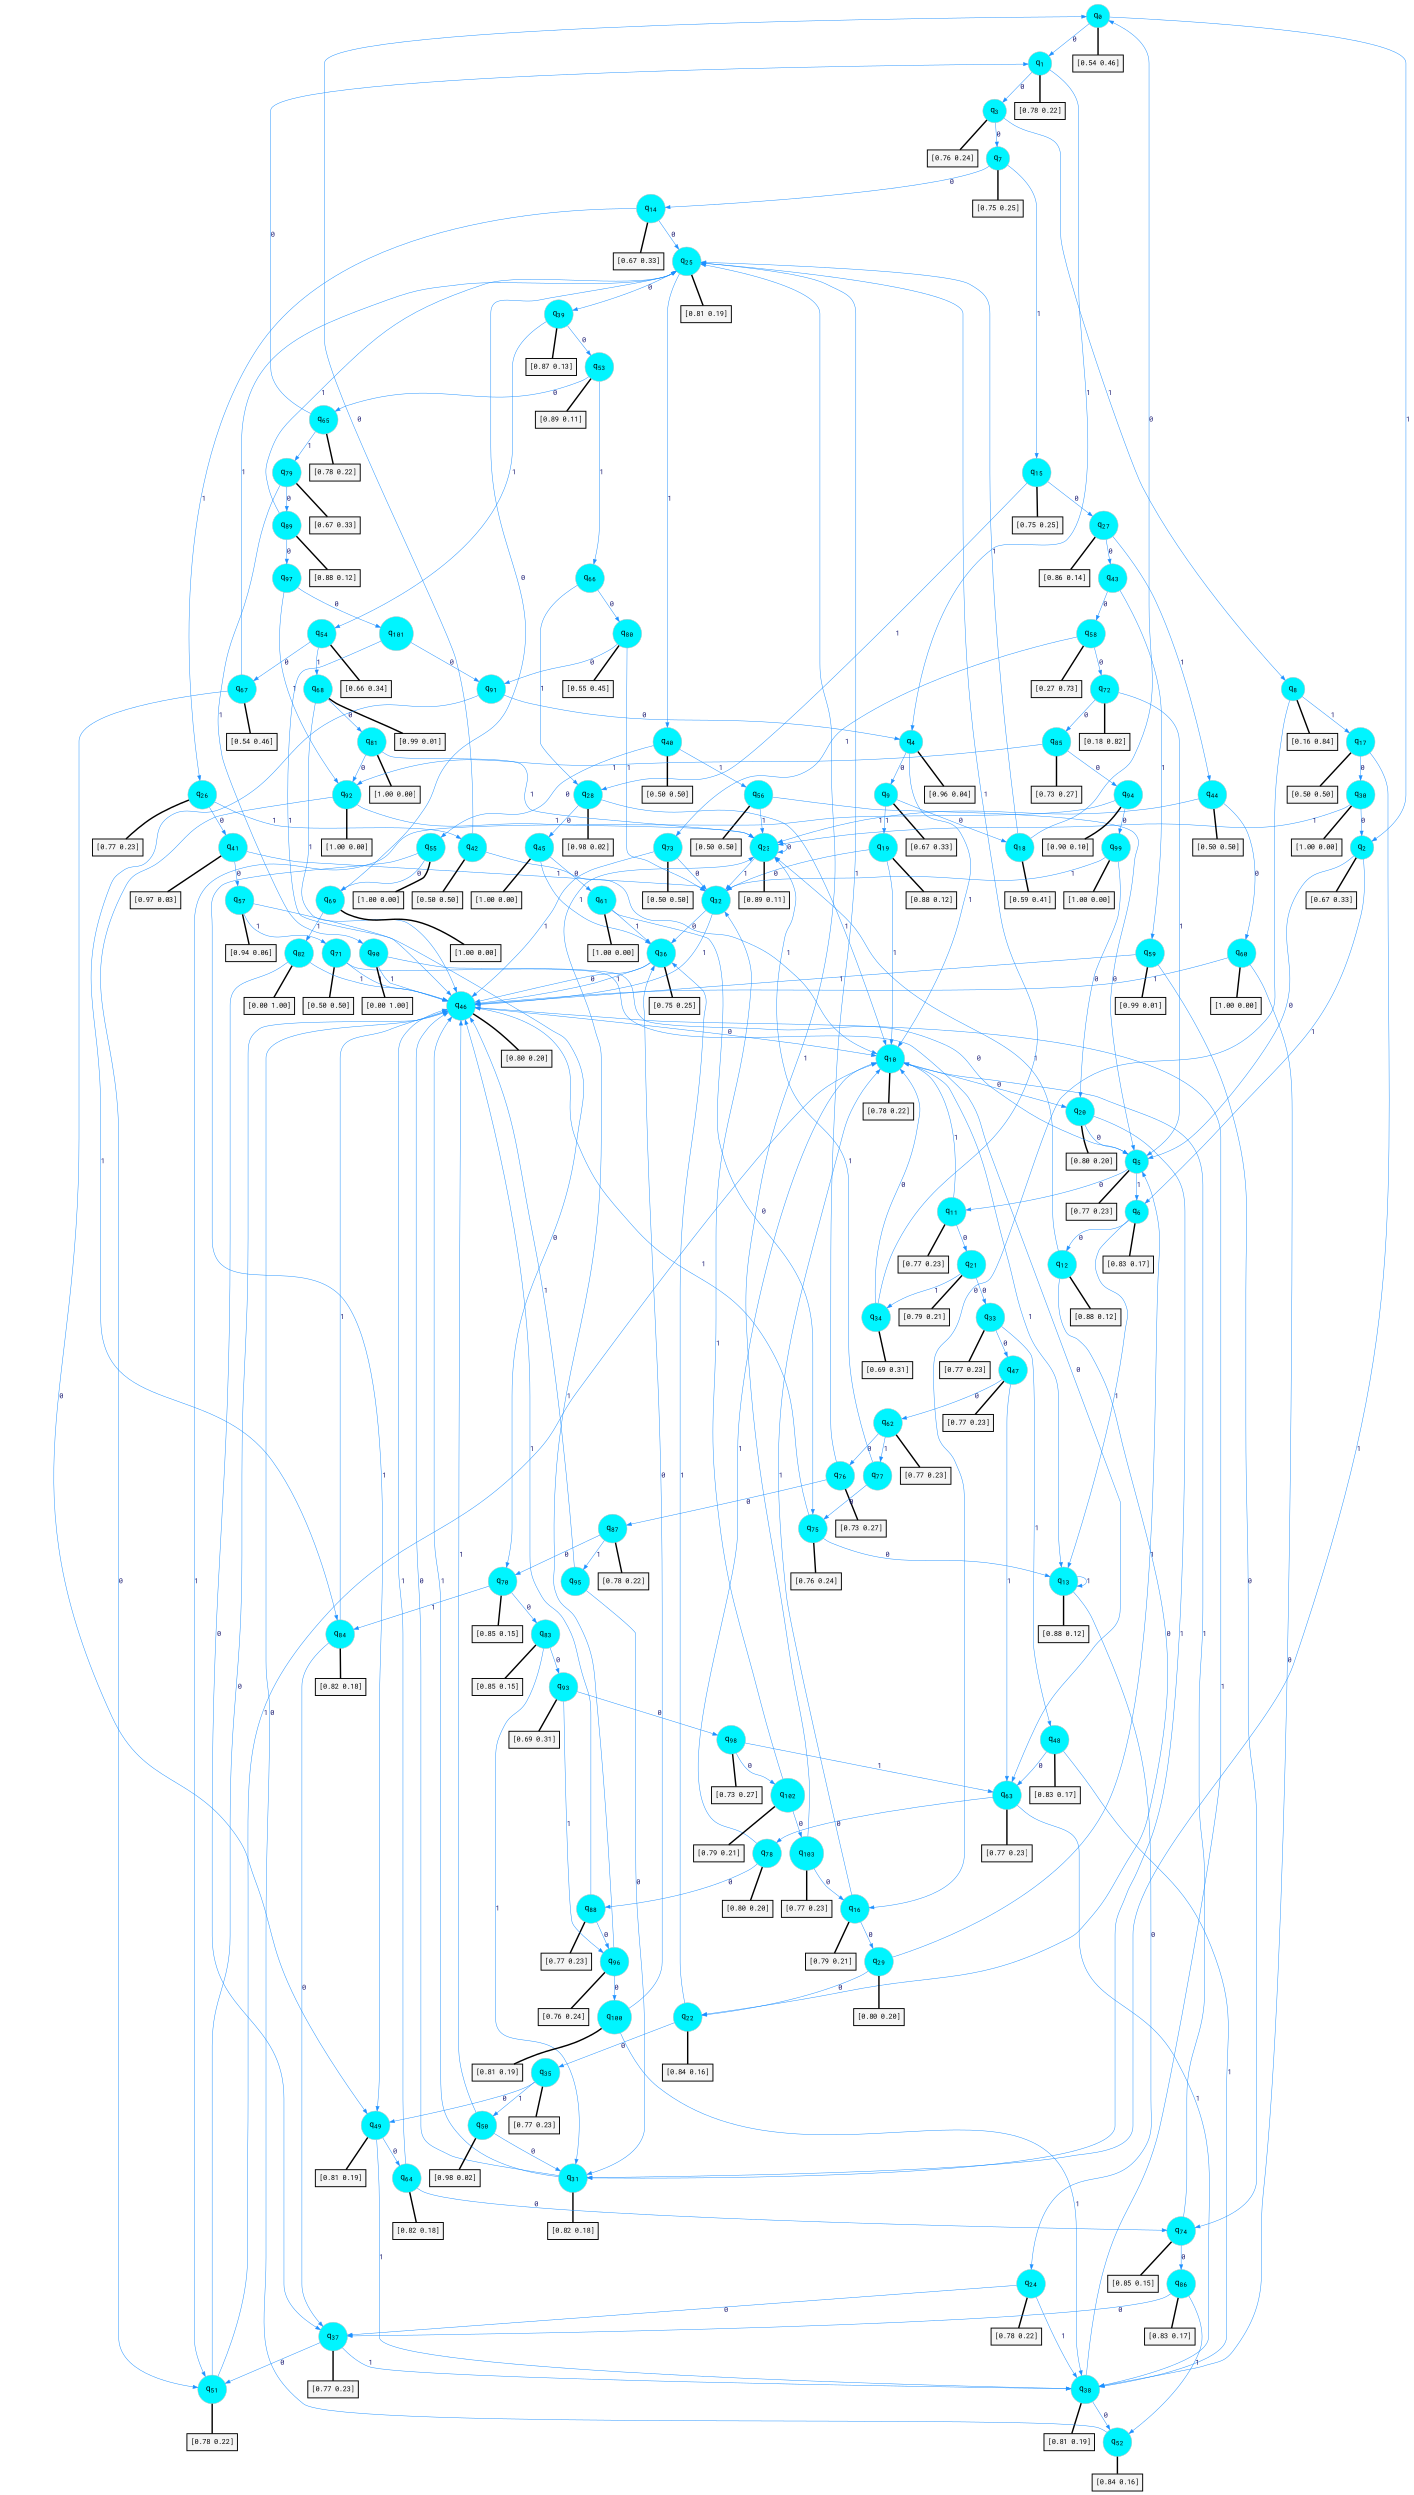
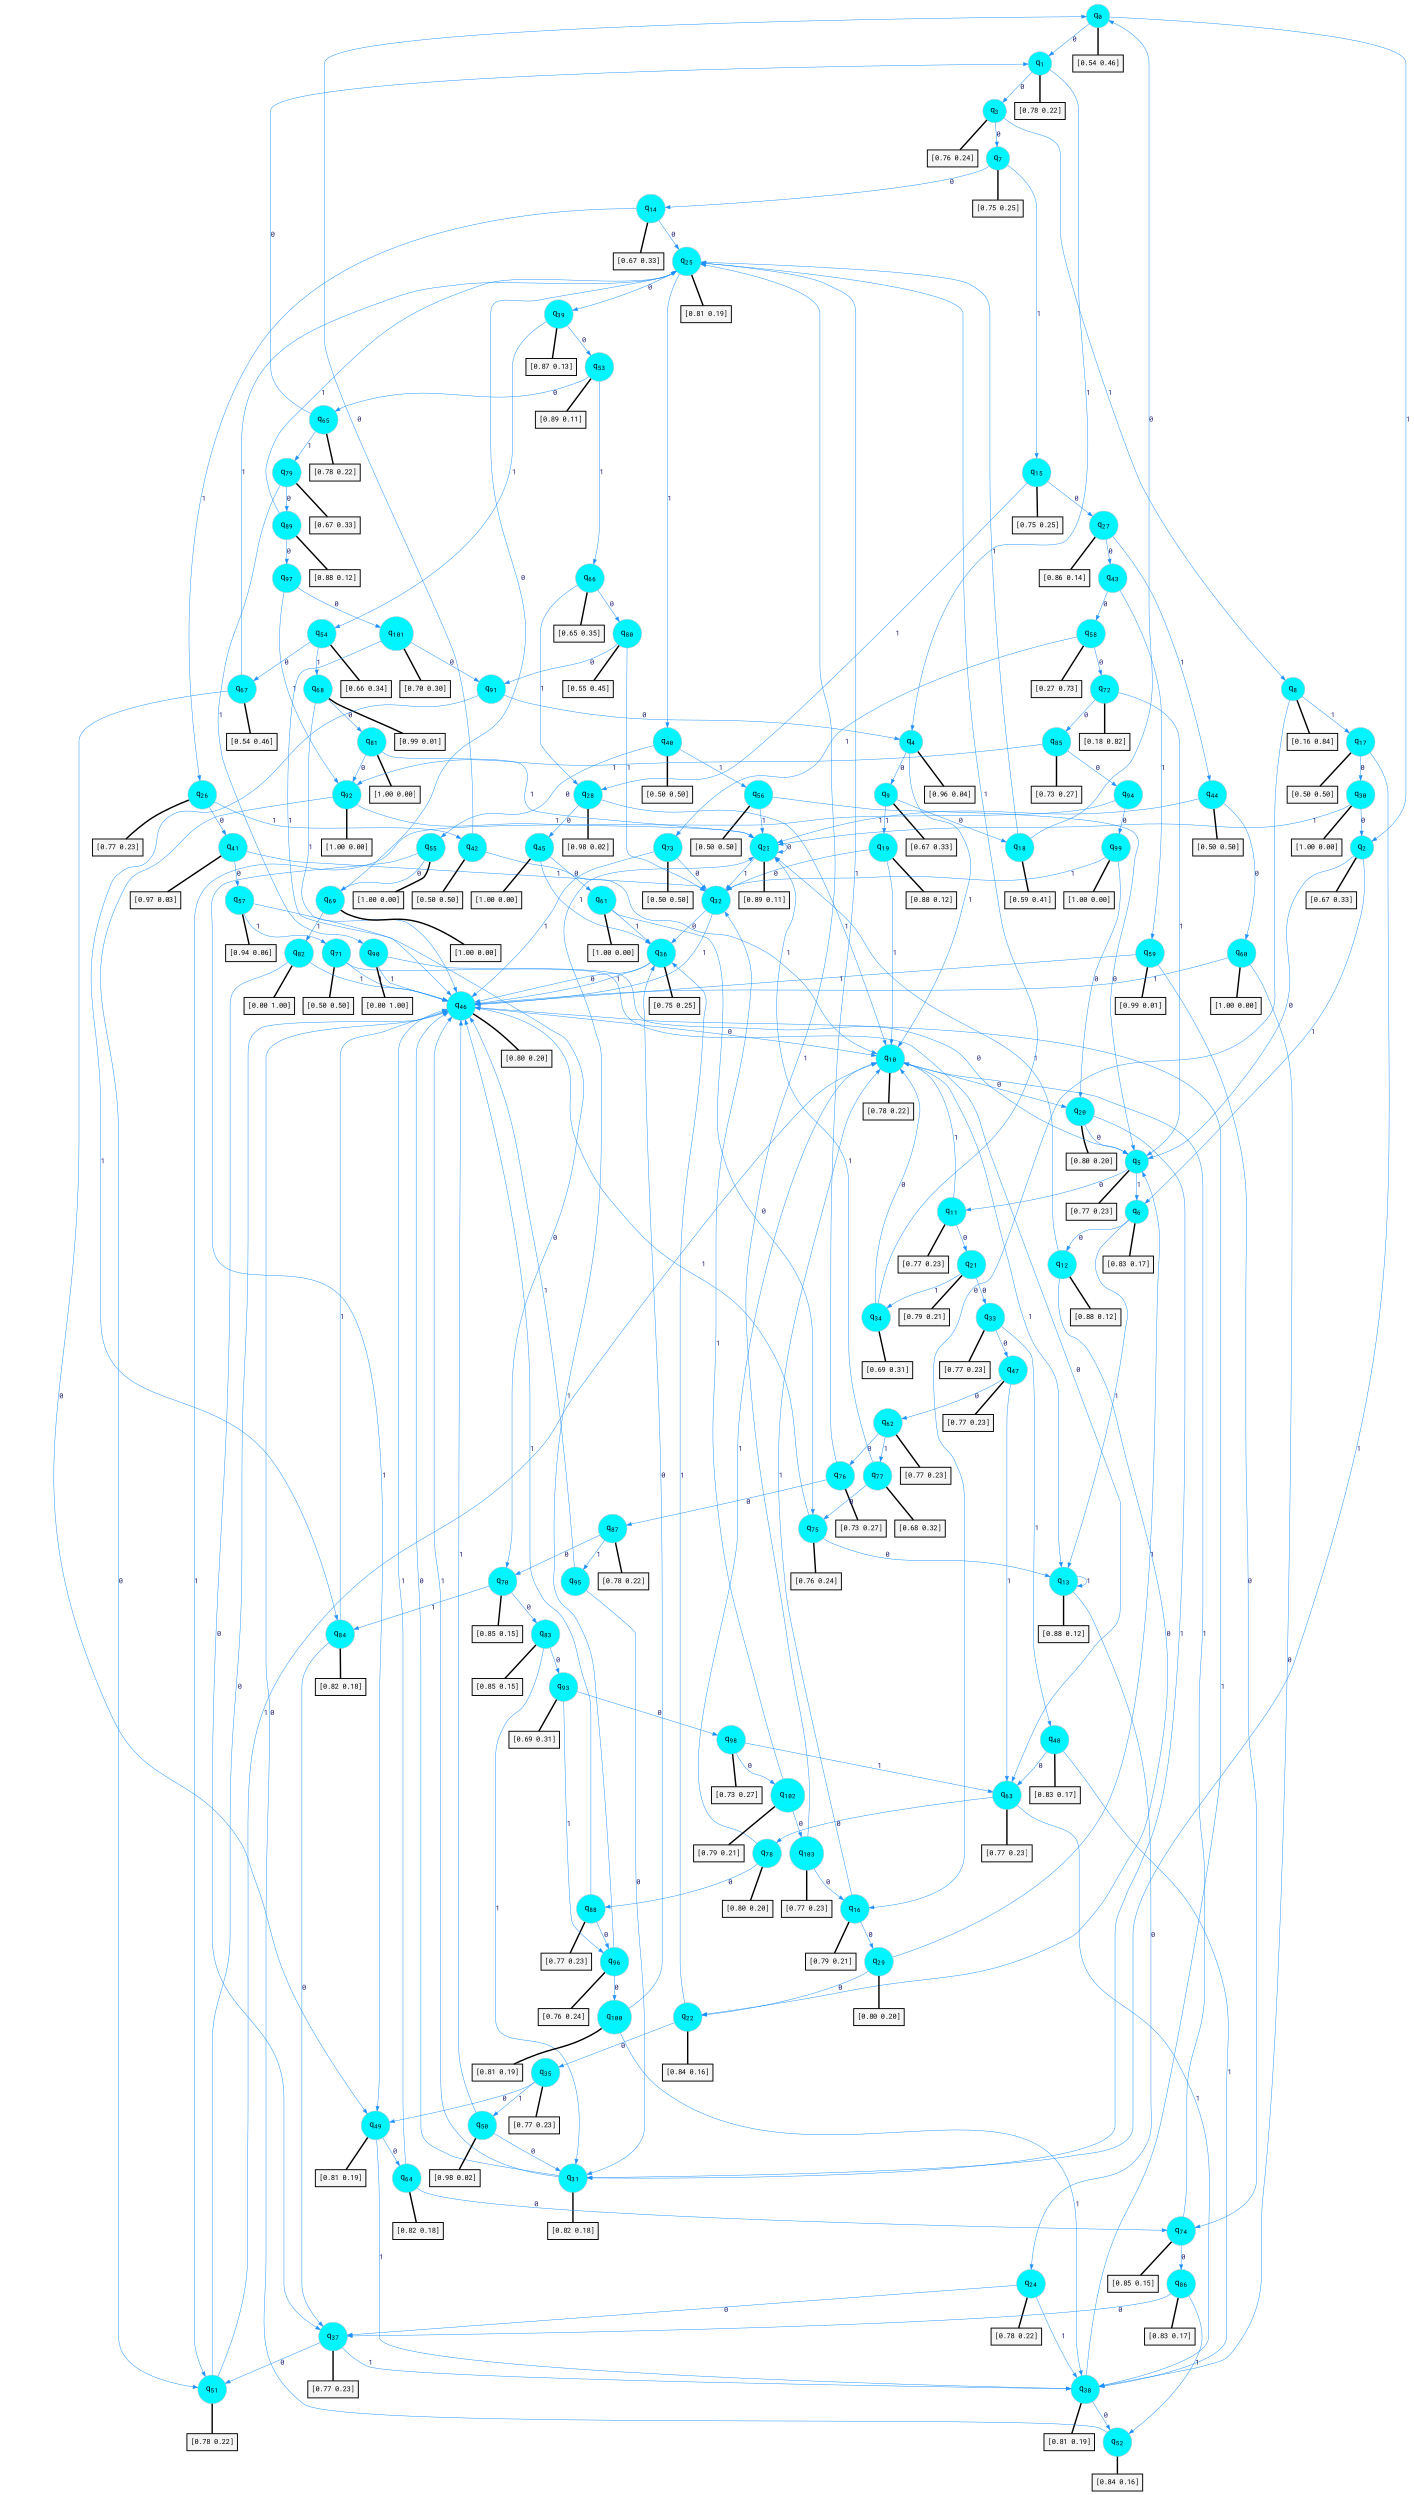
none -> (579, 634)
none -> (425, 689)
(1068, 847) -> none
none -> (920, 1529)
